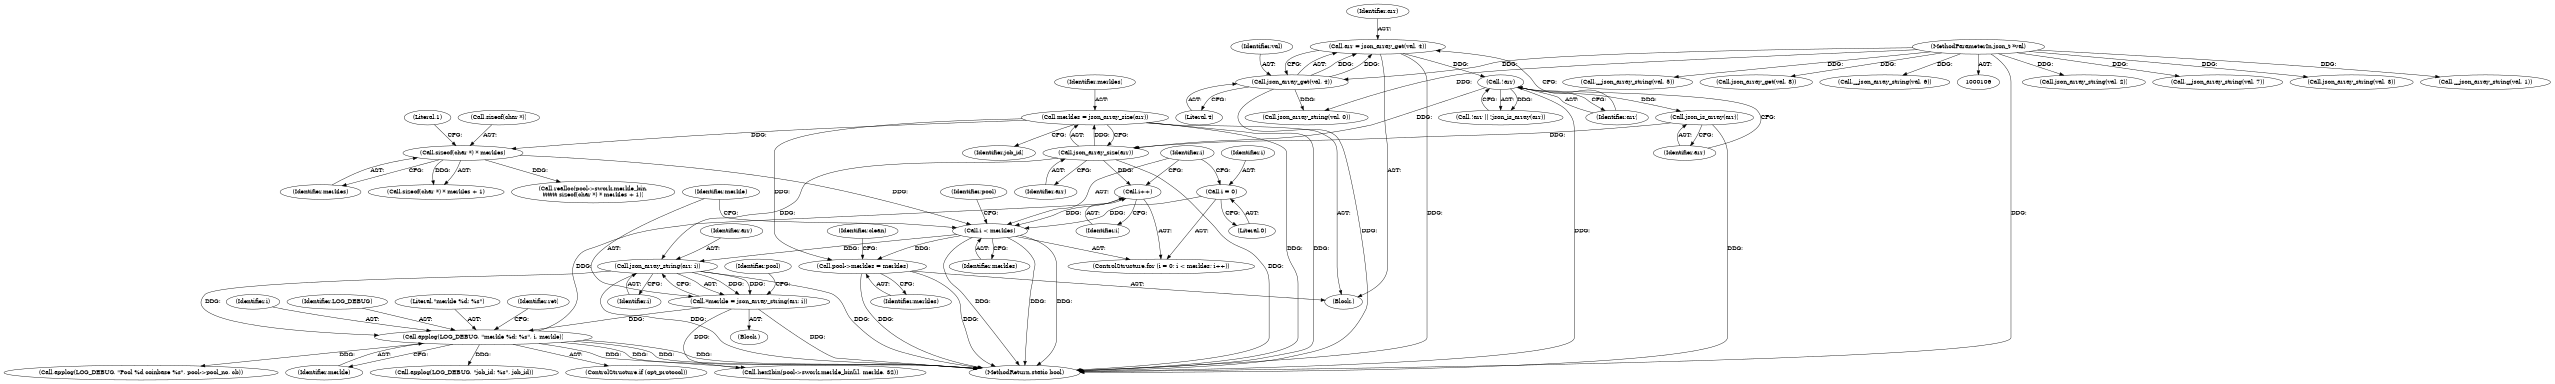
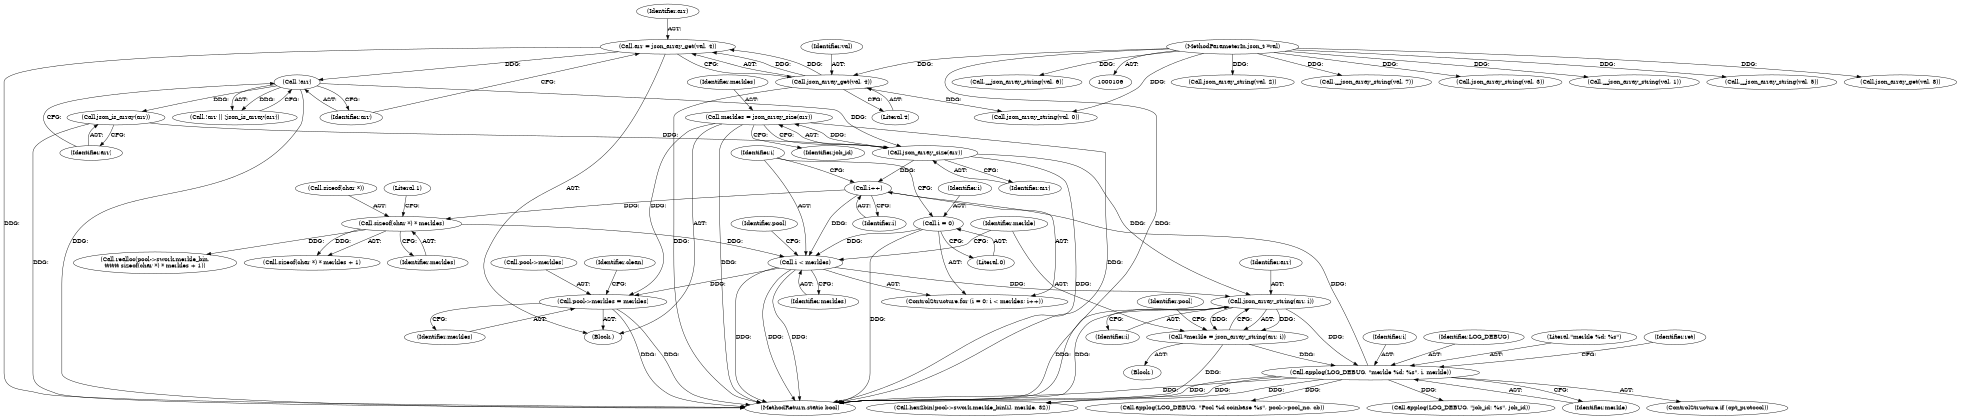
(771, 131) -> (648, 201)
none -> (534, 263)
(859, 360) -> (870, 307)
